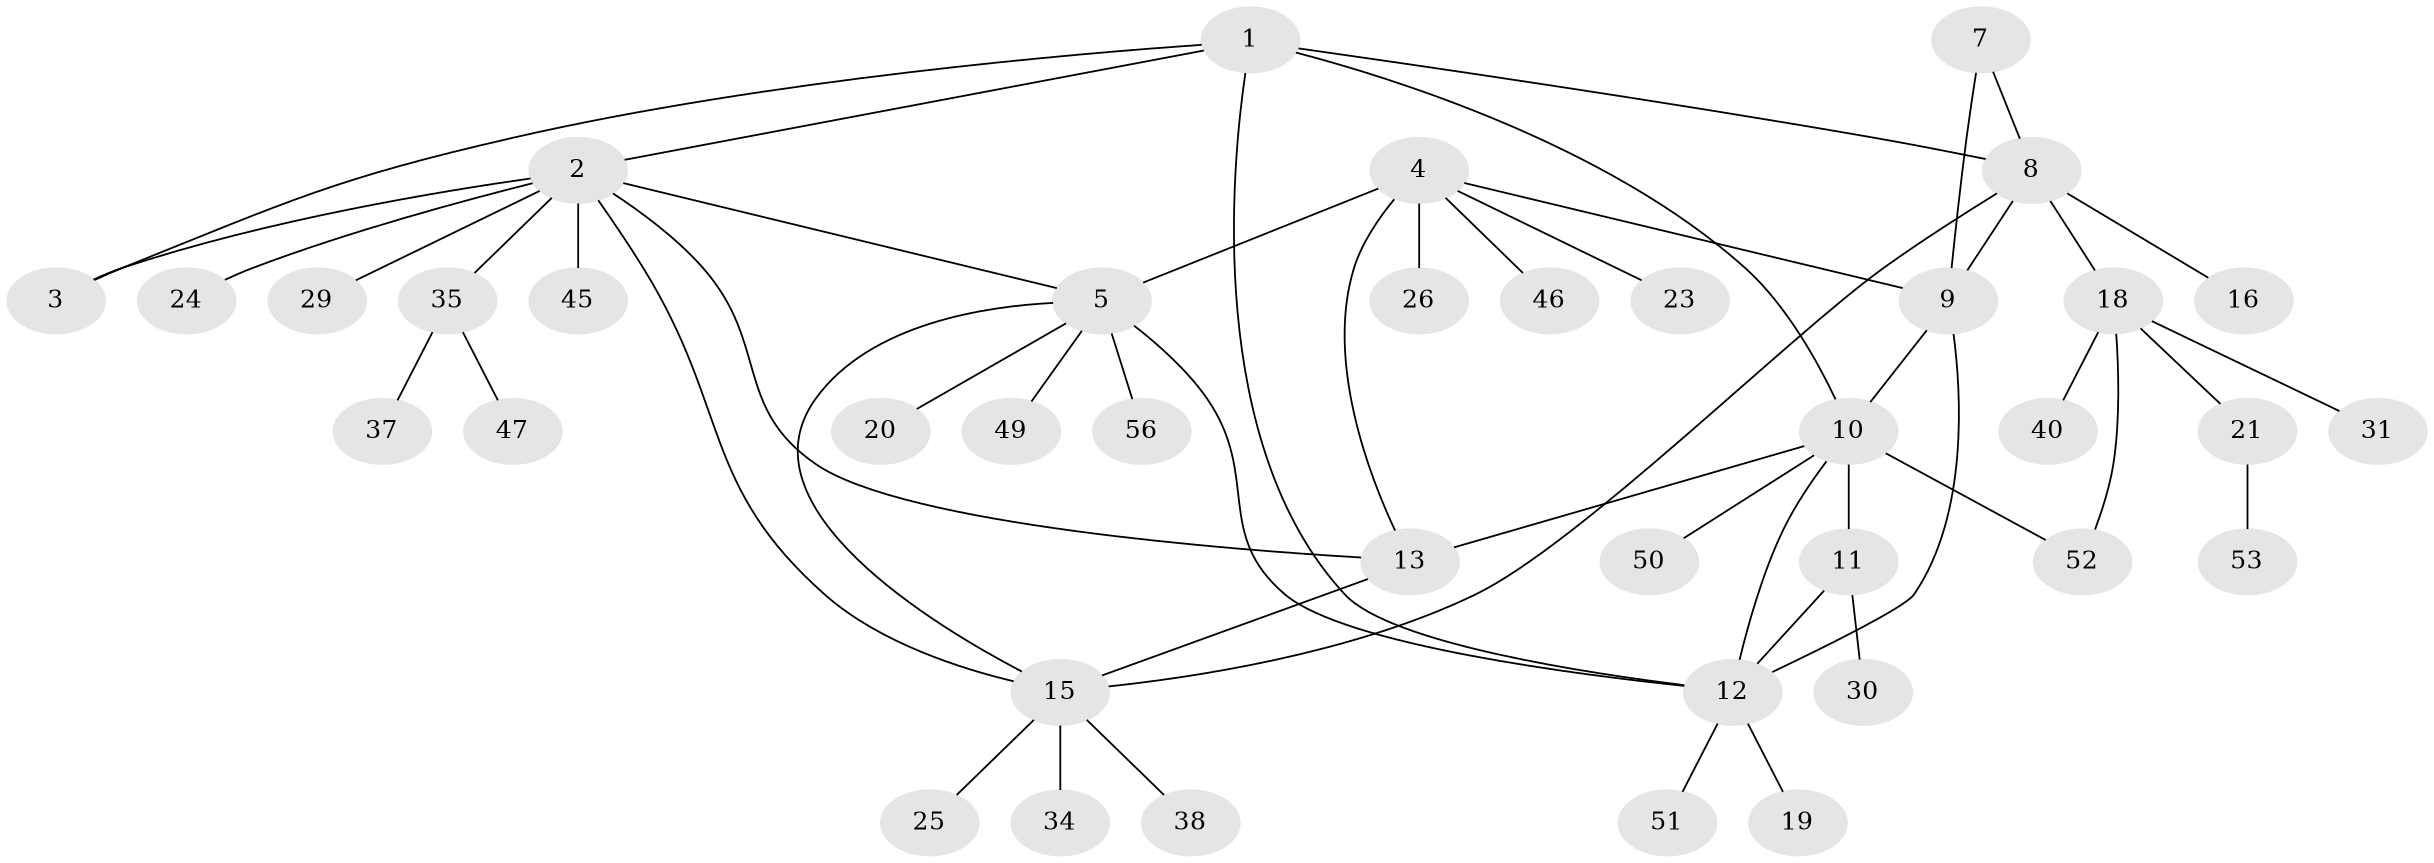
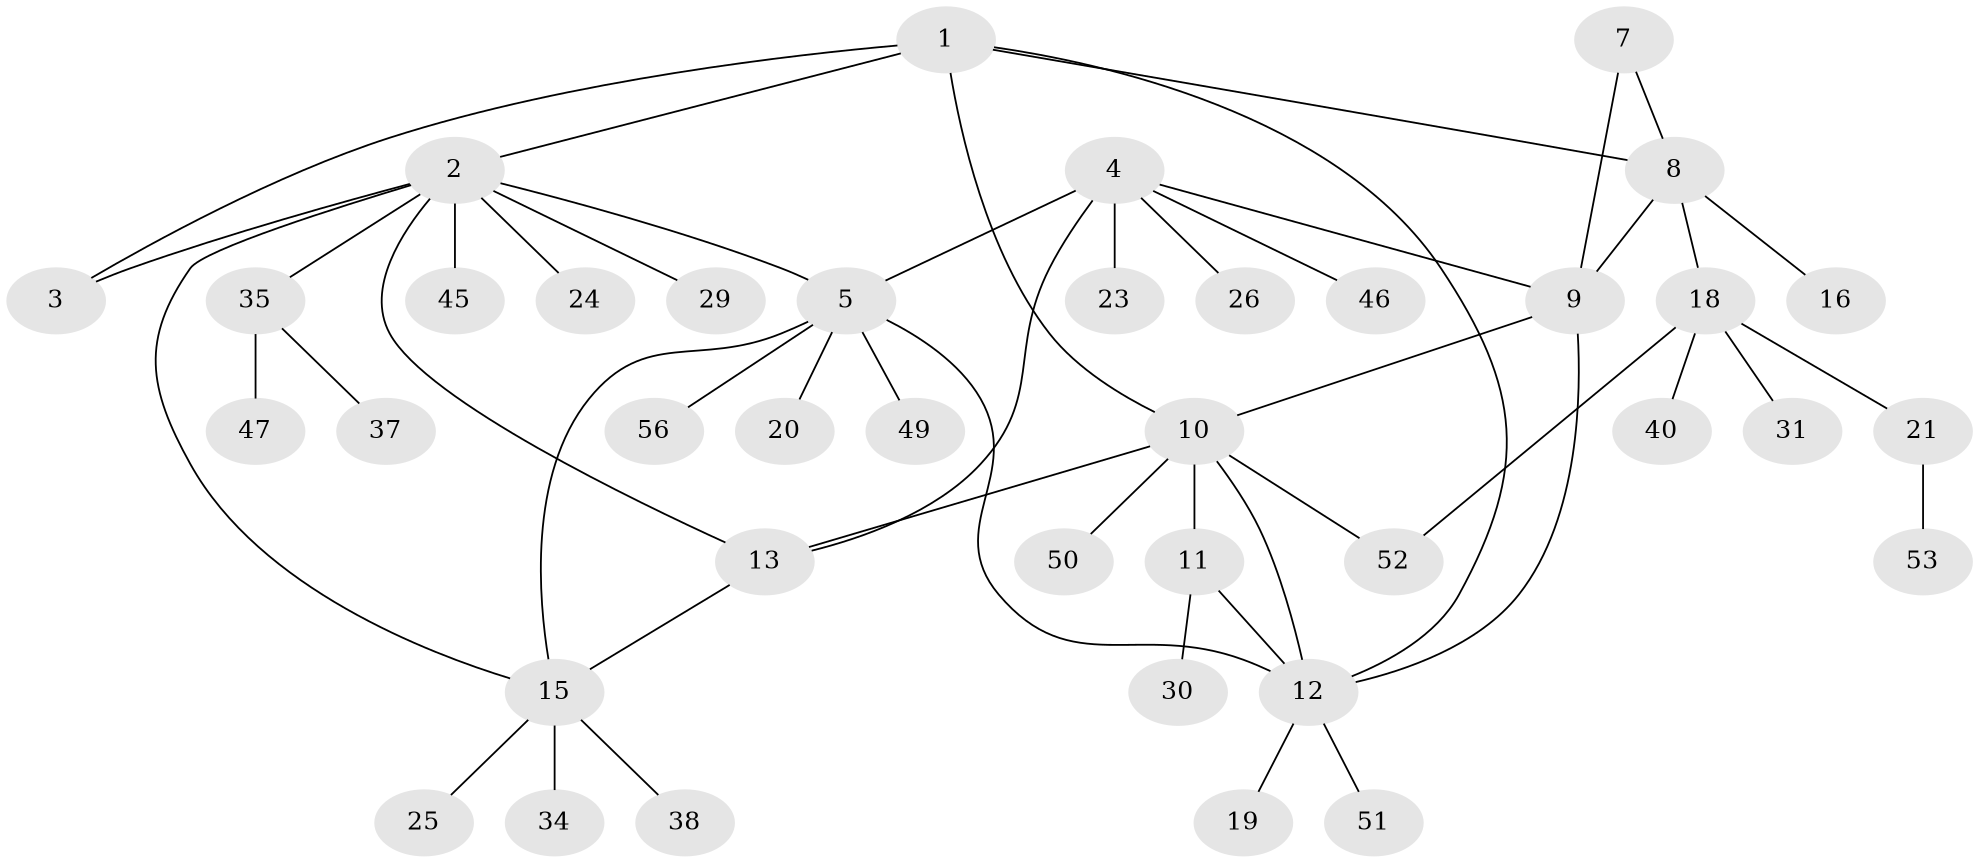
(1570, 532) -> none
